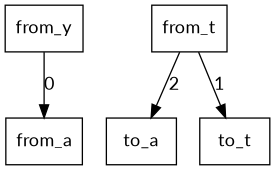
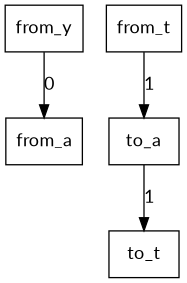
(210, 79) -> (144, 191)
(174, 85) -> (150, 85)
